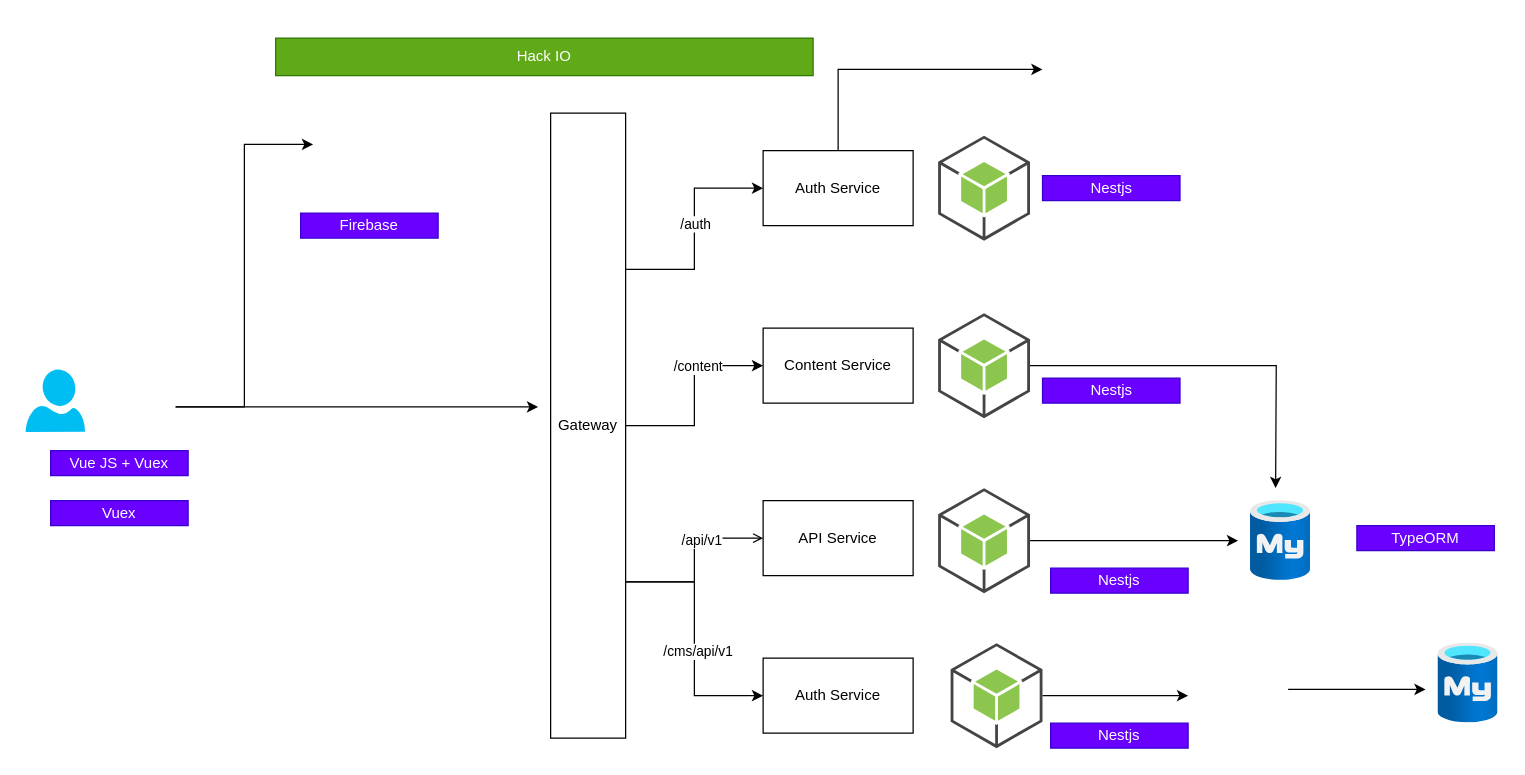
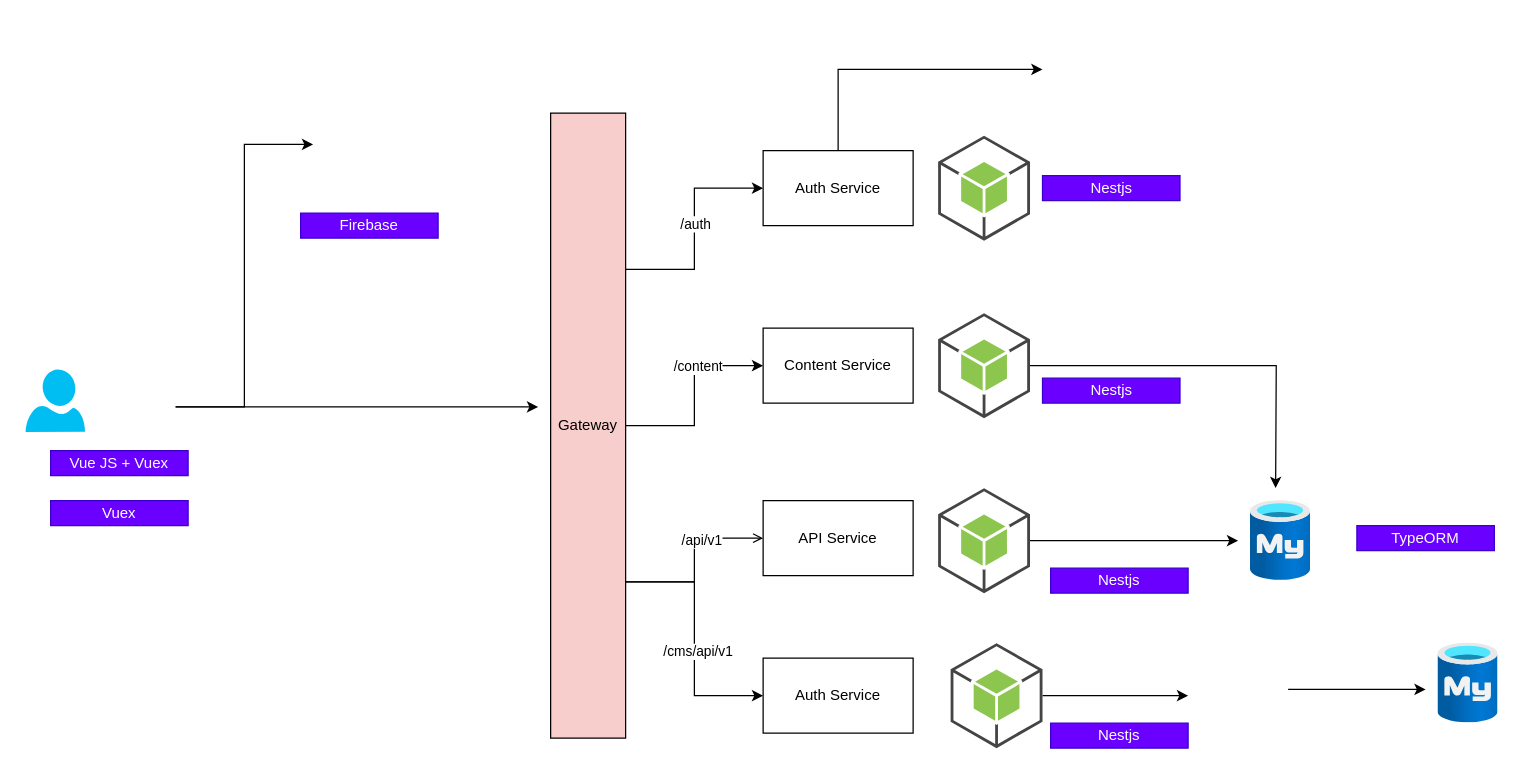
(544, 57) -> none
(588, 426) -> (588, 426)
